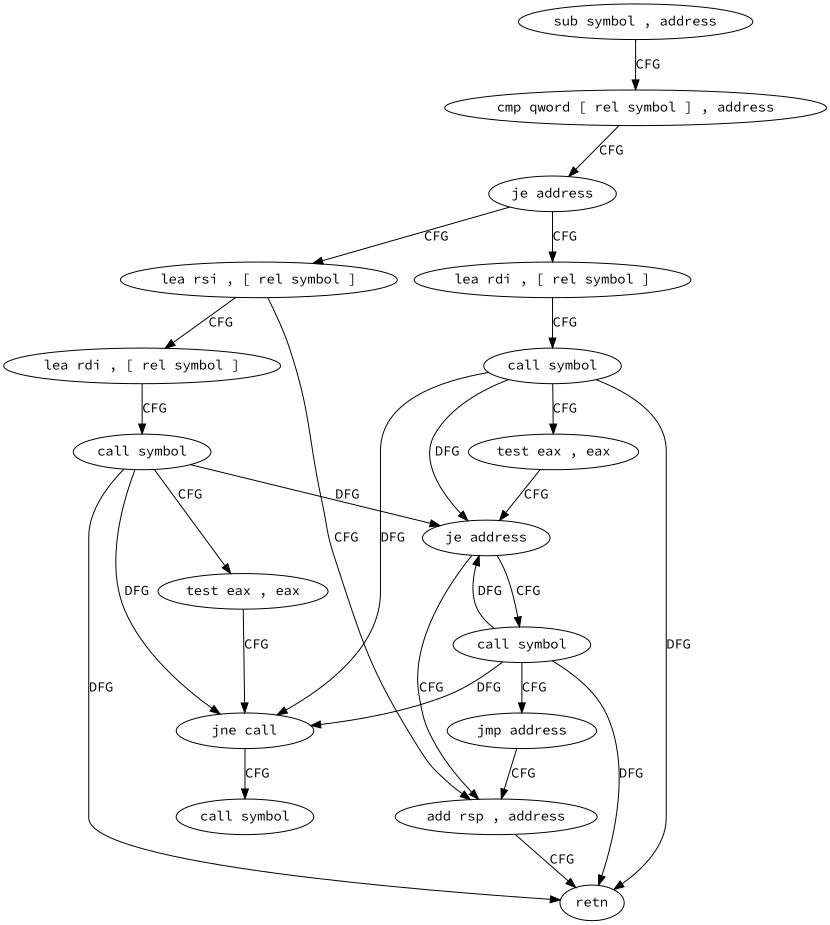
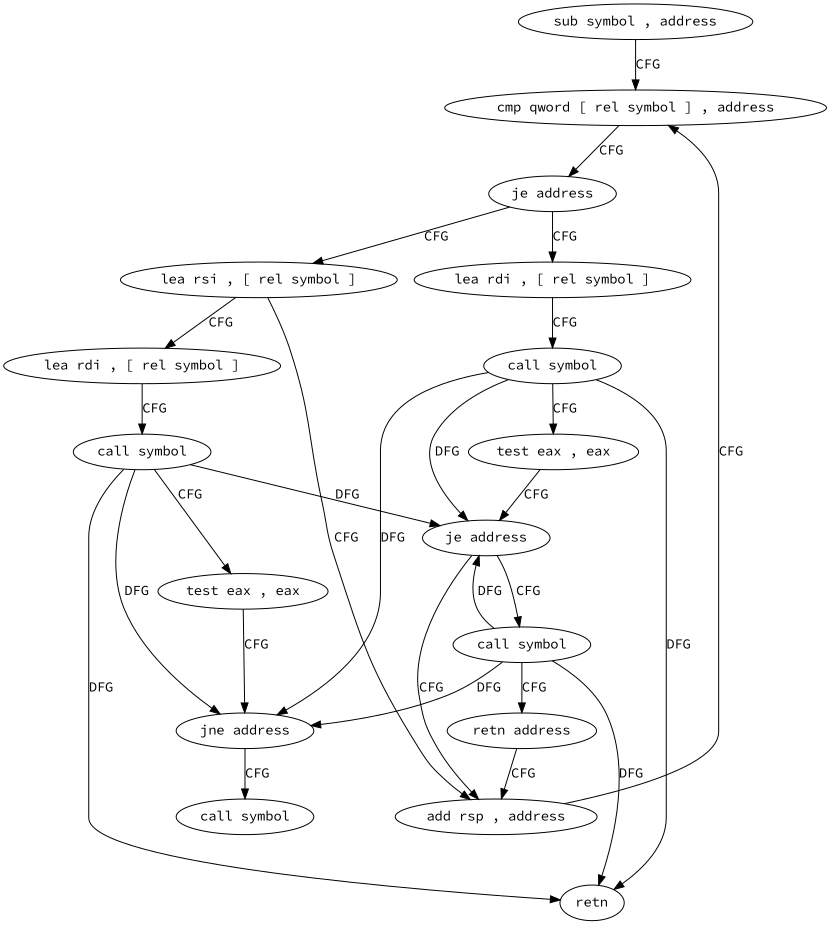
(245, 731) -> (245, 731)
(522, 731) -> (522, 731)
(542, 858) -> (719, 512)
